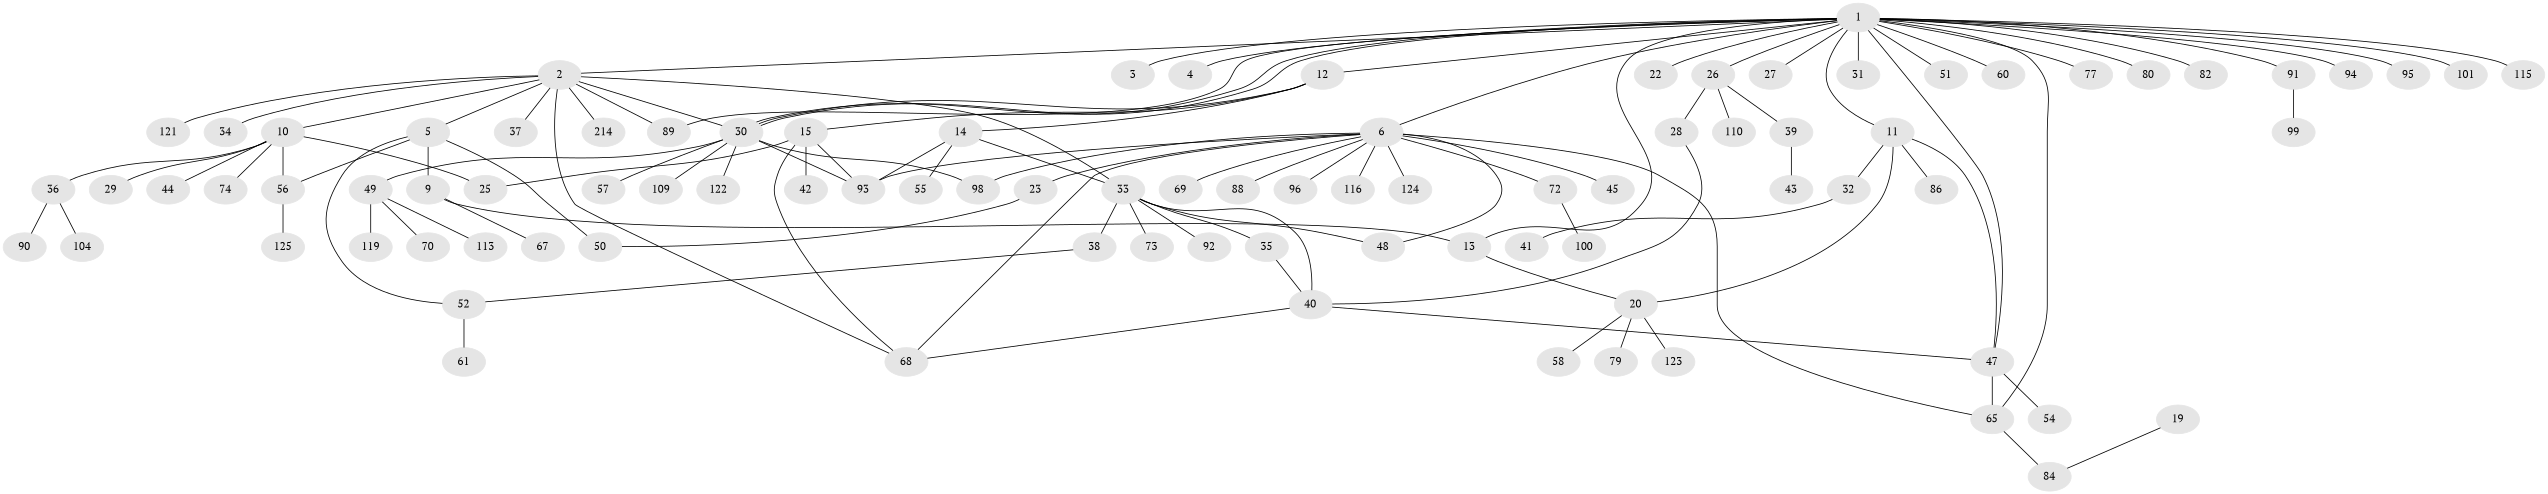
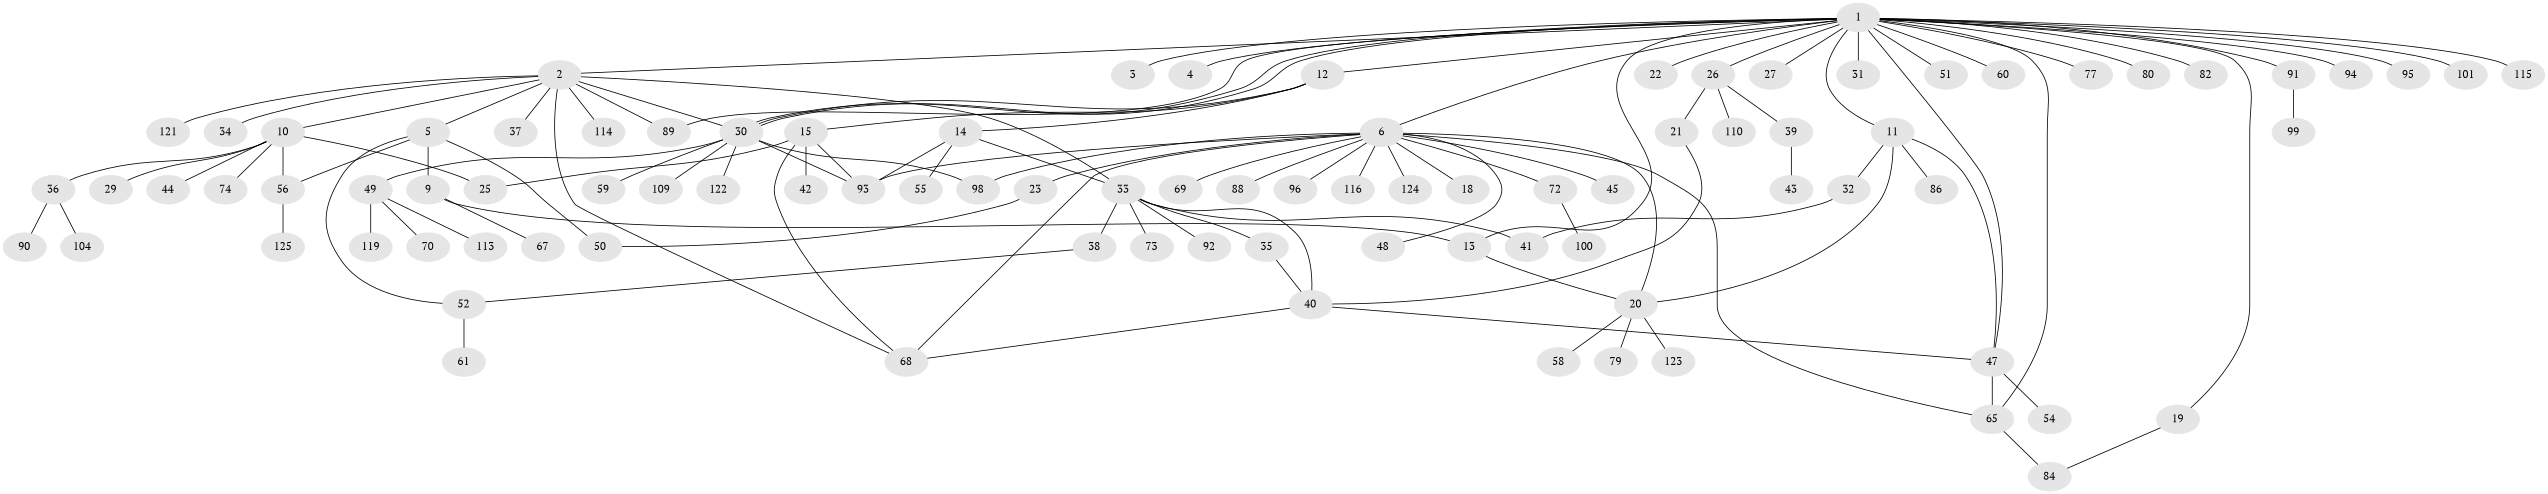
none -> (2239, 65)
(603, 132) -> (603, 132)
(1677, 132) -> (1677, 132)
none -> (1567, 146)
(603, 190) -> (603, 190)
none -> (1468, 190)
(1307, 230) -> (1325, 218)
